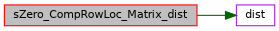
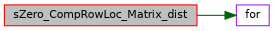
(256, 15) -> (253, 15)
